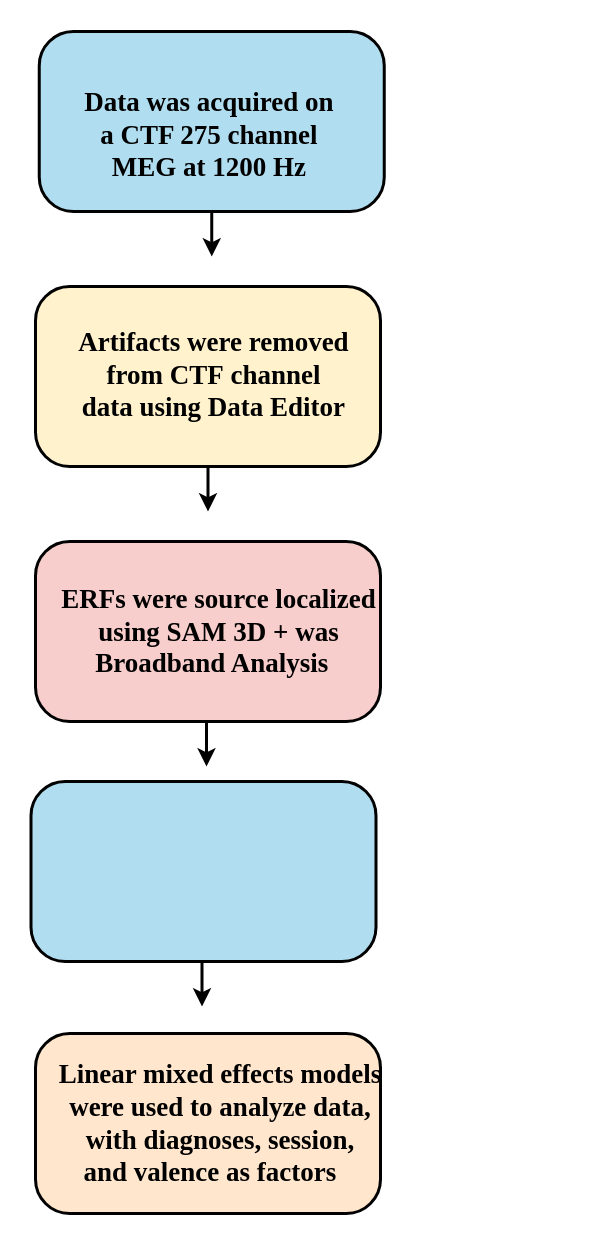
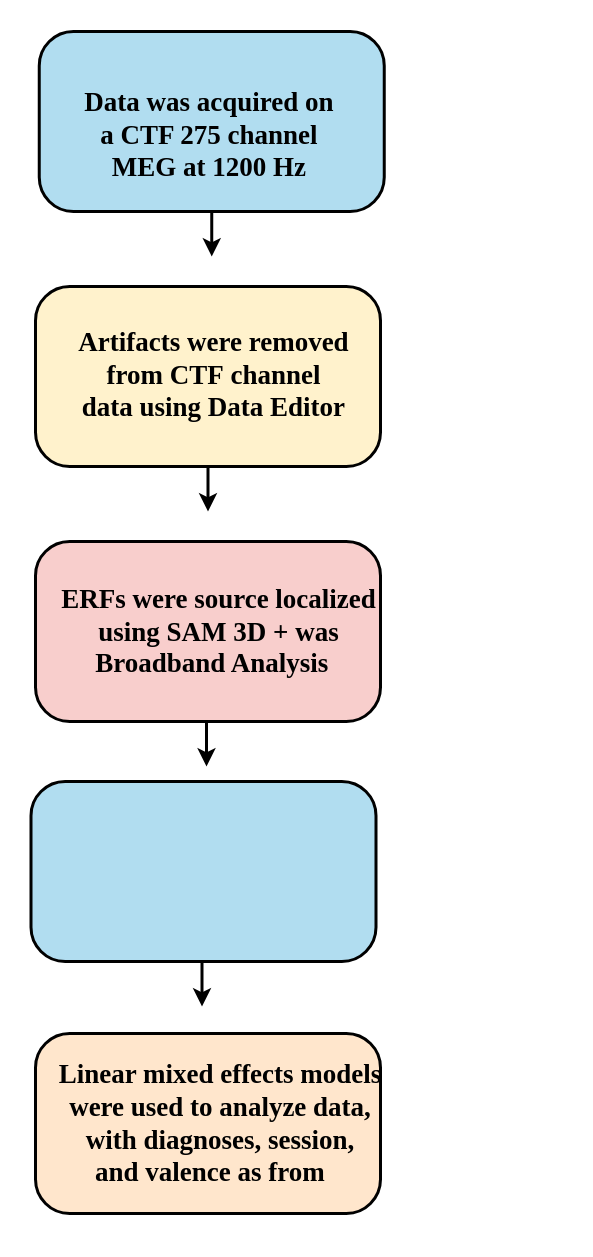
(221, 1124) -> (221, 1124)
